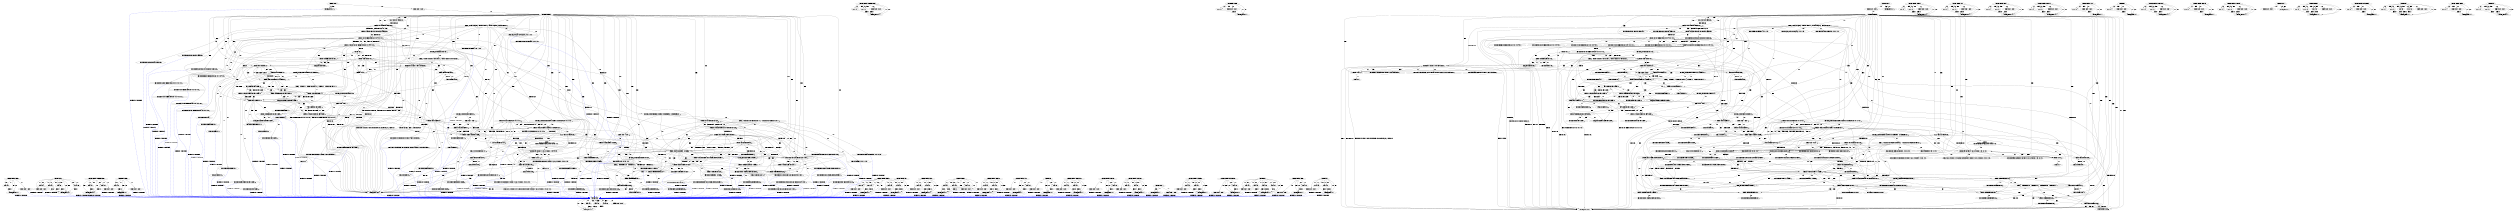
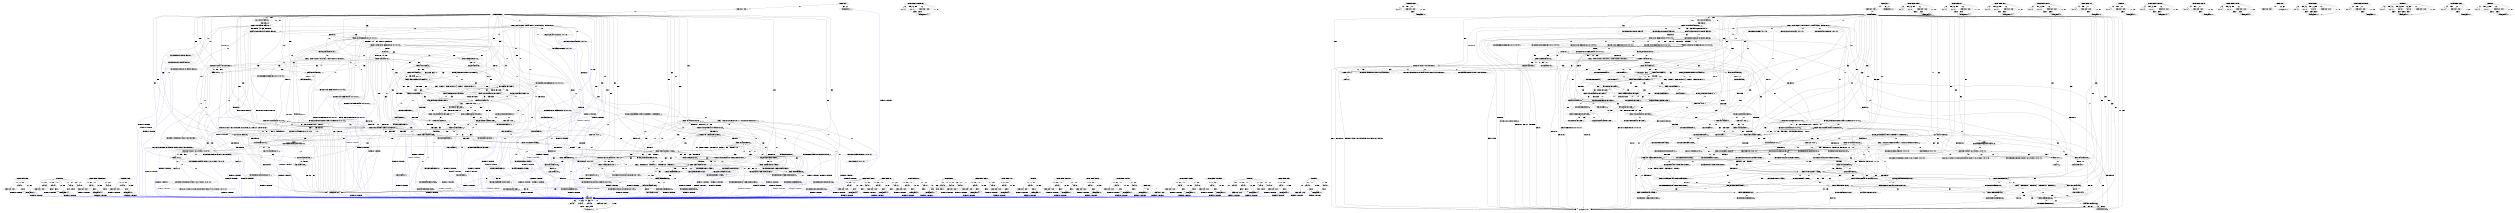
(747, 166) -> (618, 186)
